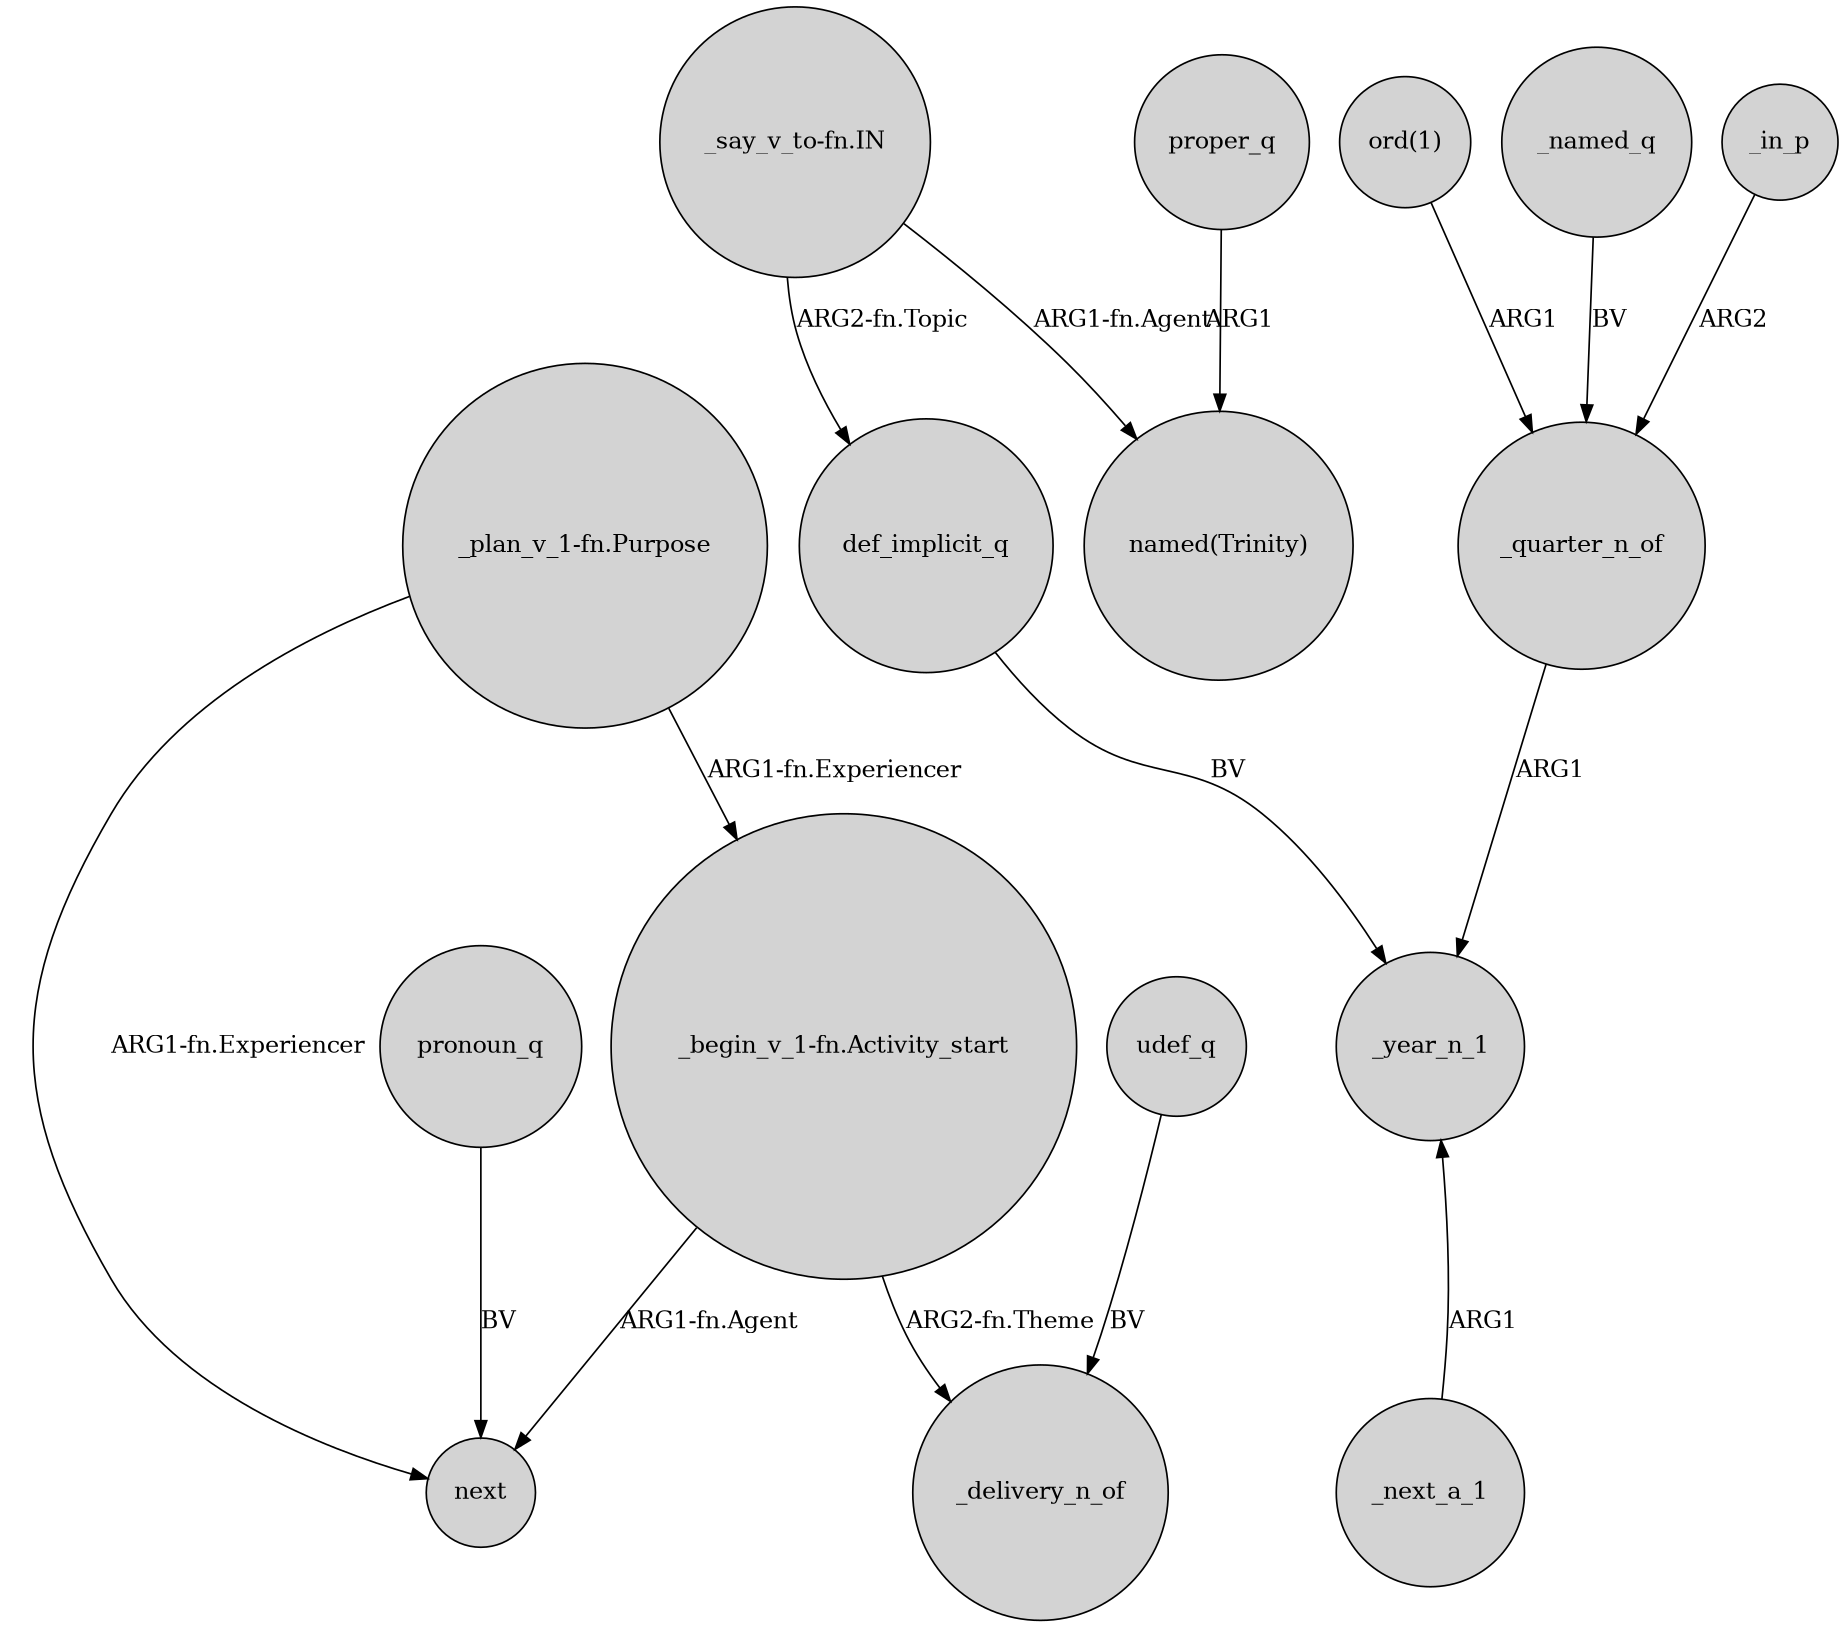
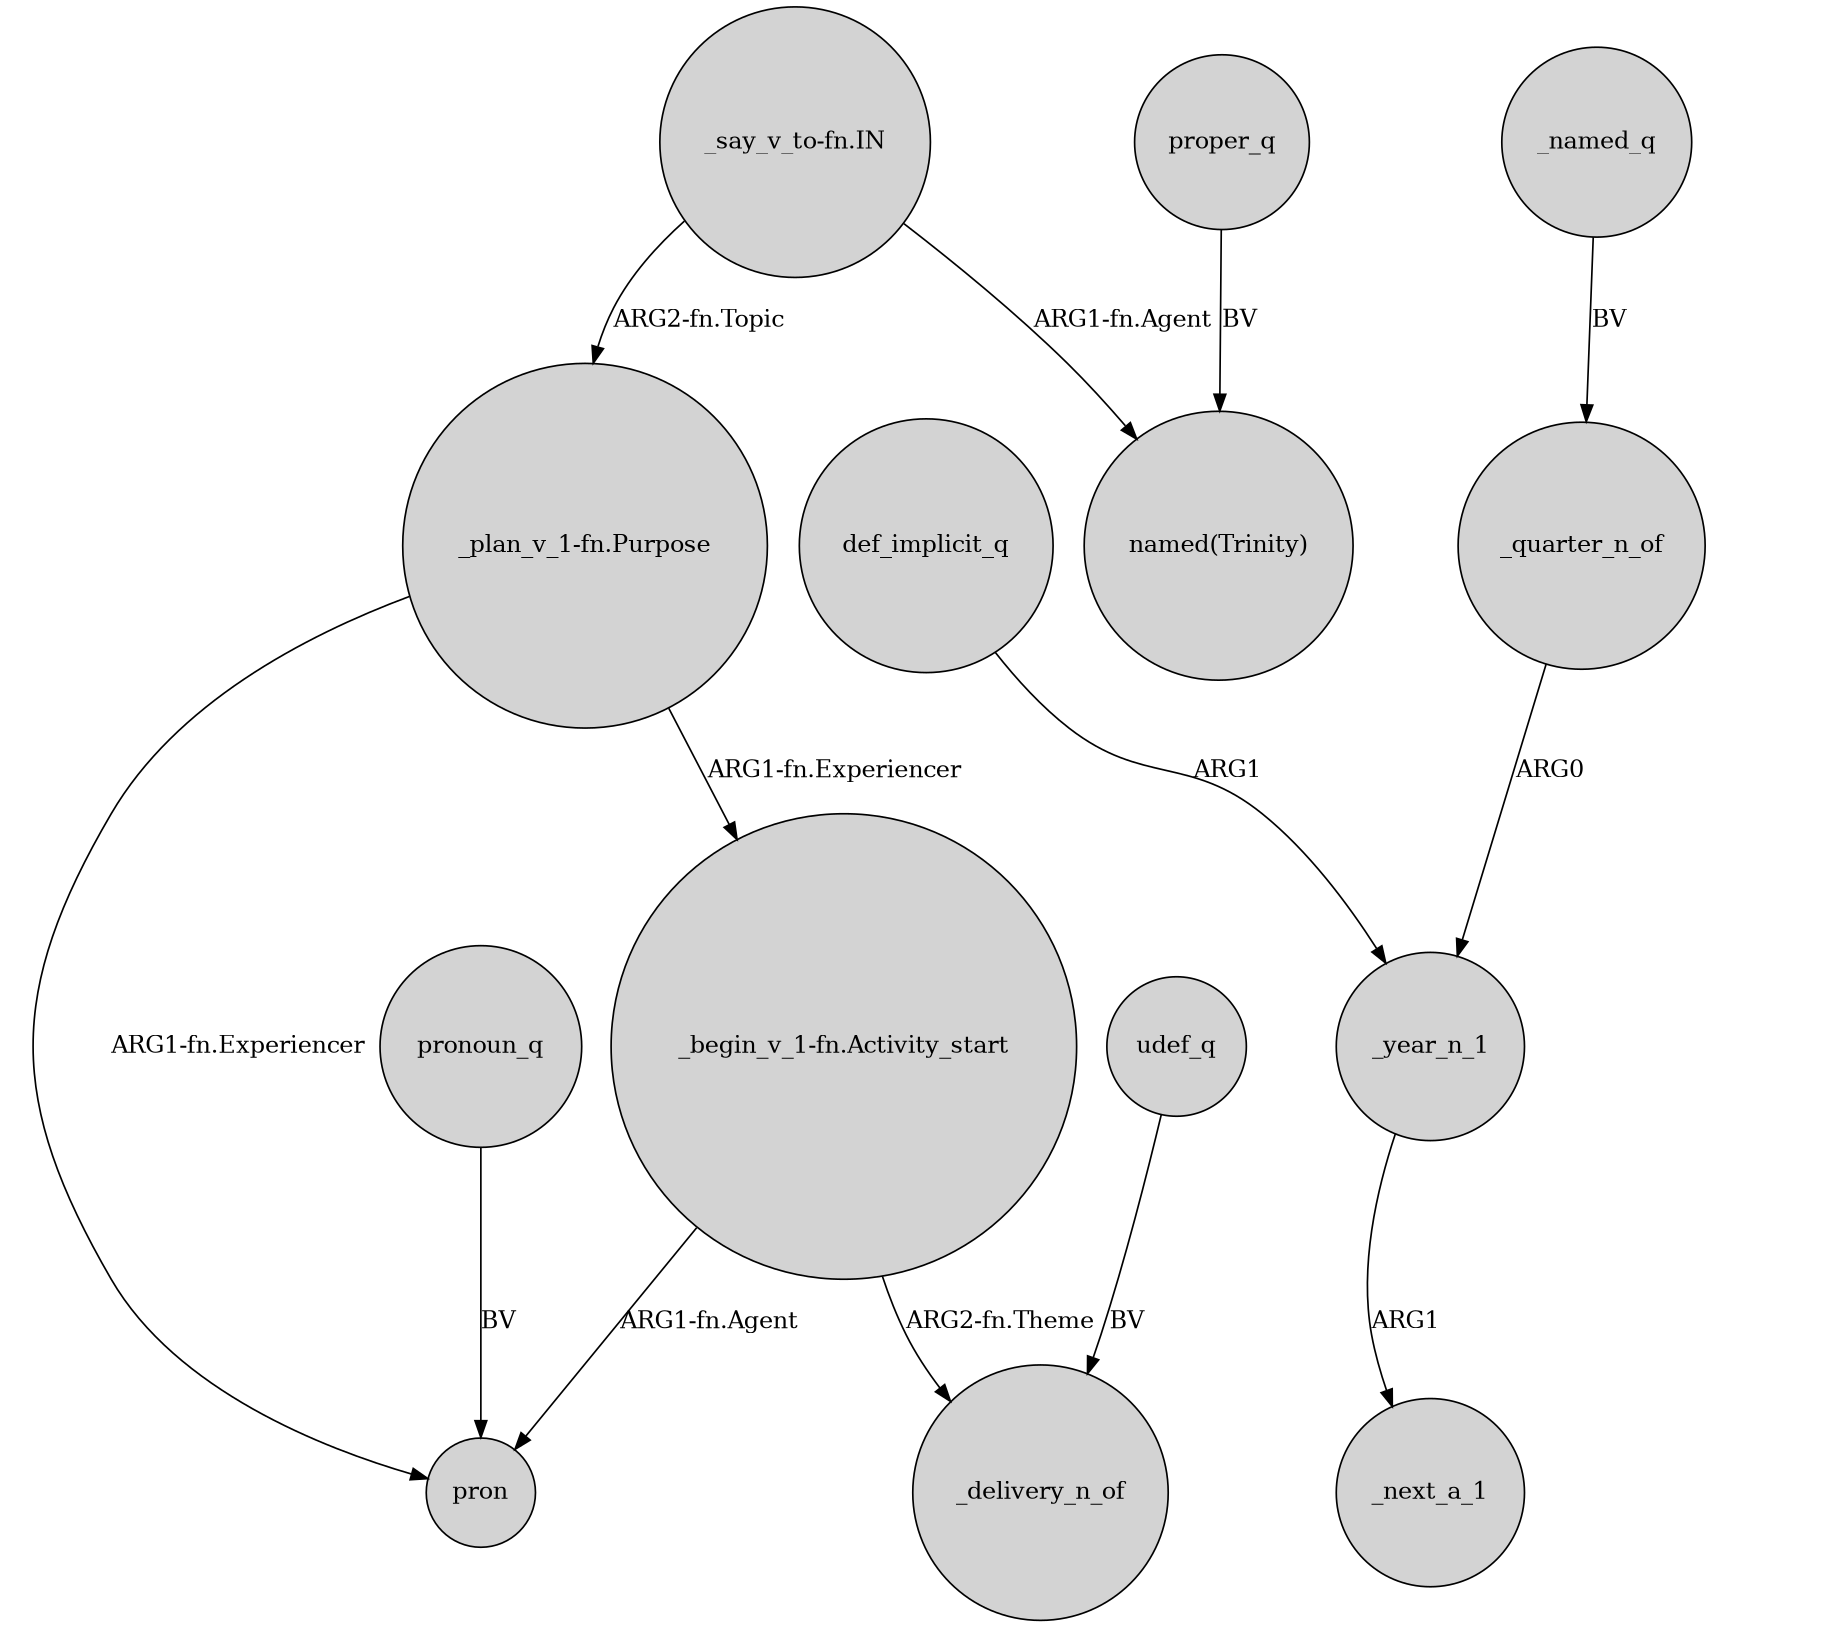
(1405, 142) -> none
(1780, 142) -> none
(1240, 320) -> (1240, 320)
(805, 357) -> (632, 278)
(1228, 771) -> (1228, 771)
(1551, 771) -> (1551, 771)
(1448, 1278) -> (1368, 1262)
(481, 1493) -> (481, 1493)
